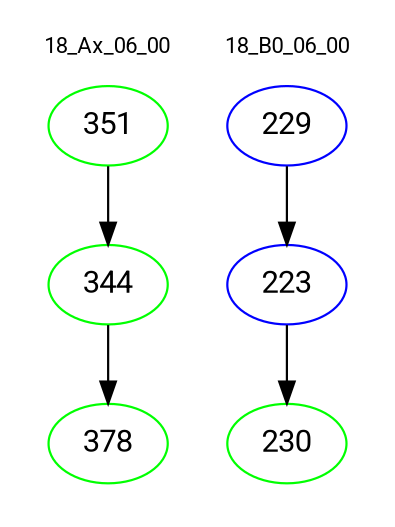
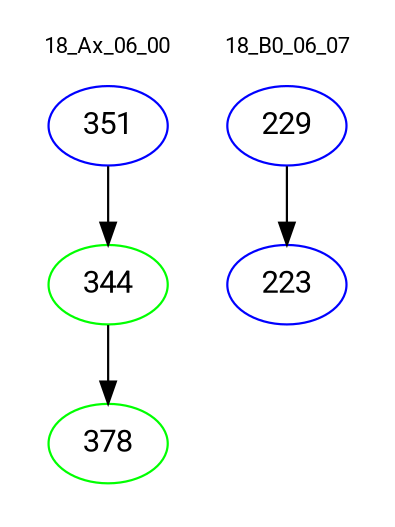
(288, 47) -> (288, 47)
(108, 126) -> (108, 126)
(287, 444) -> none
